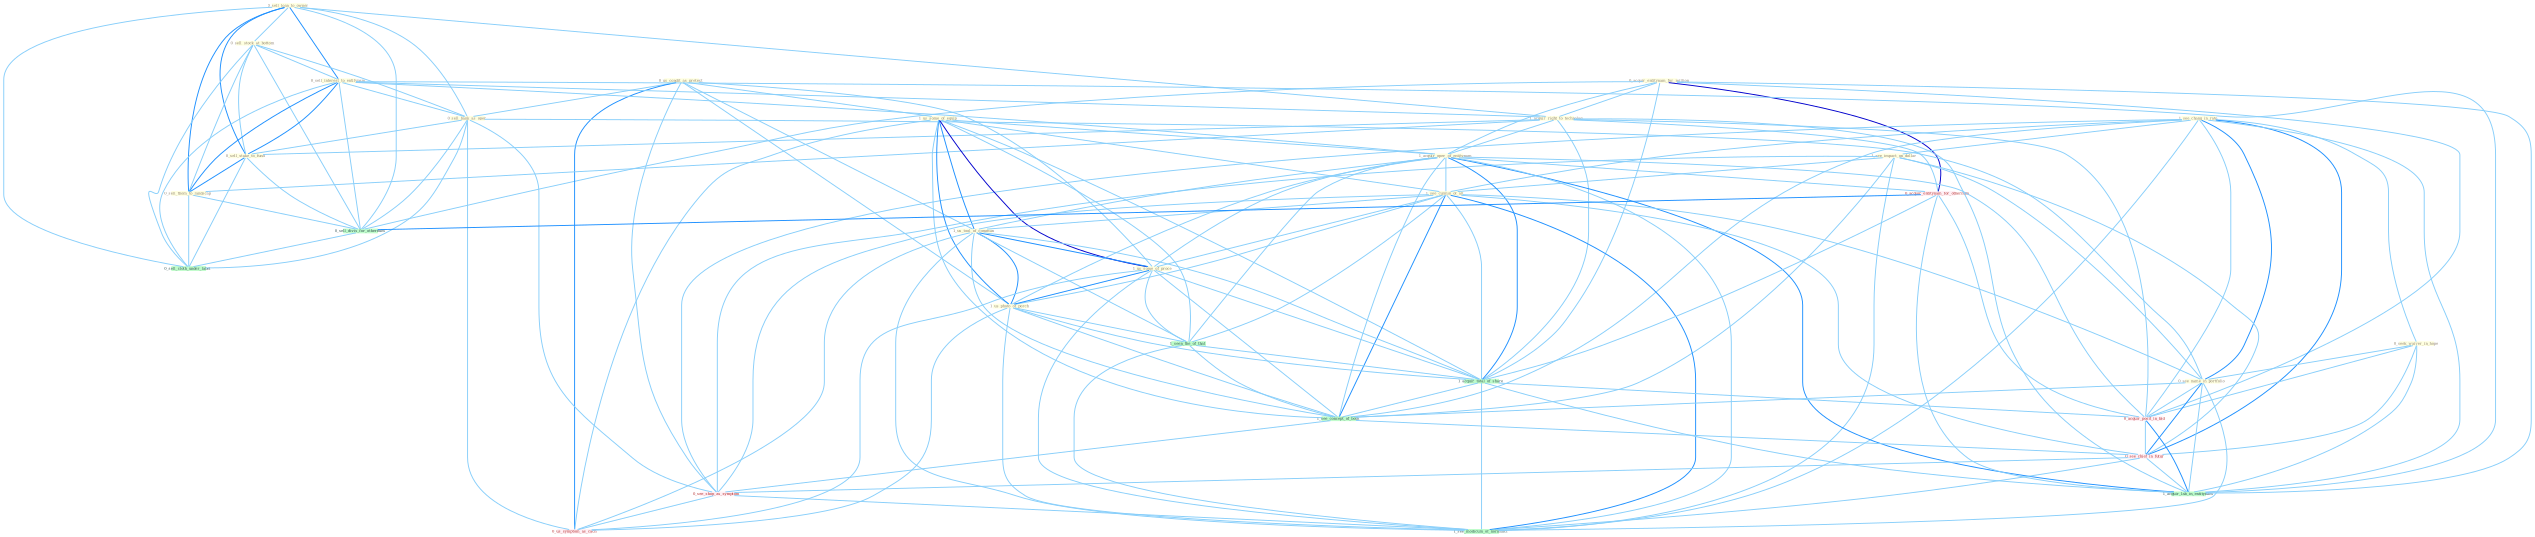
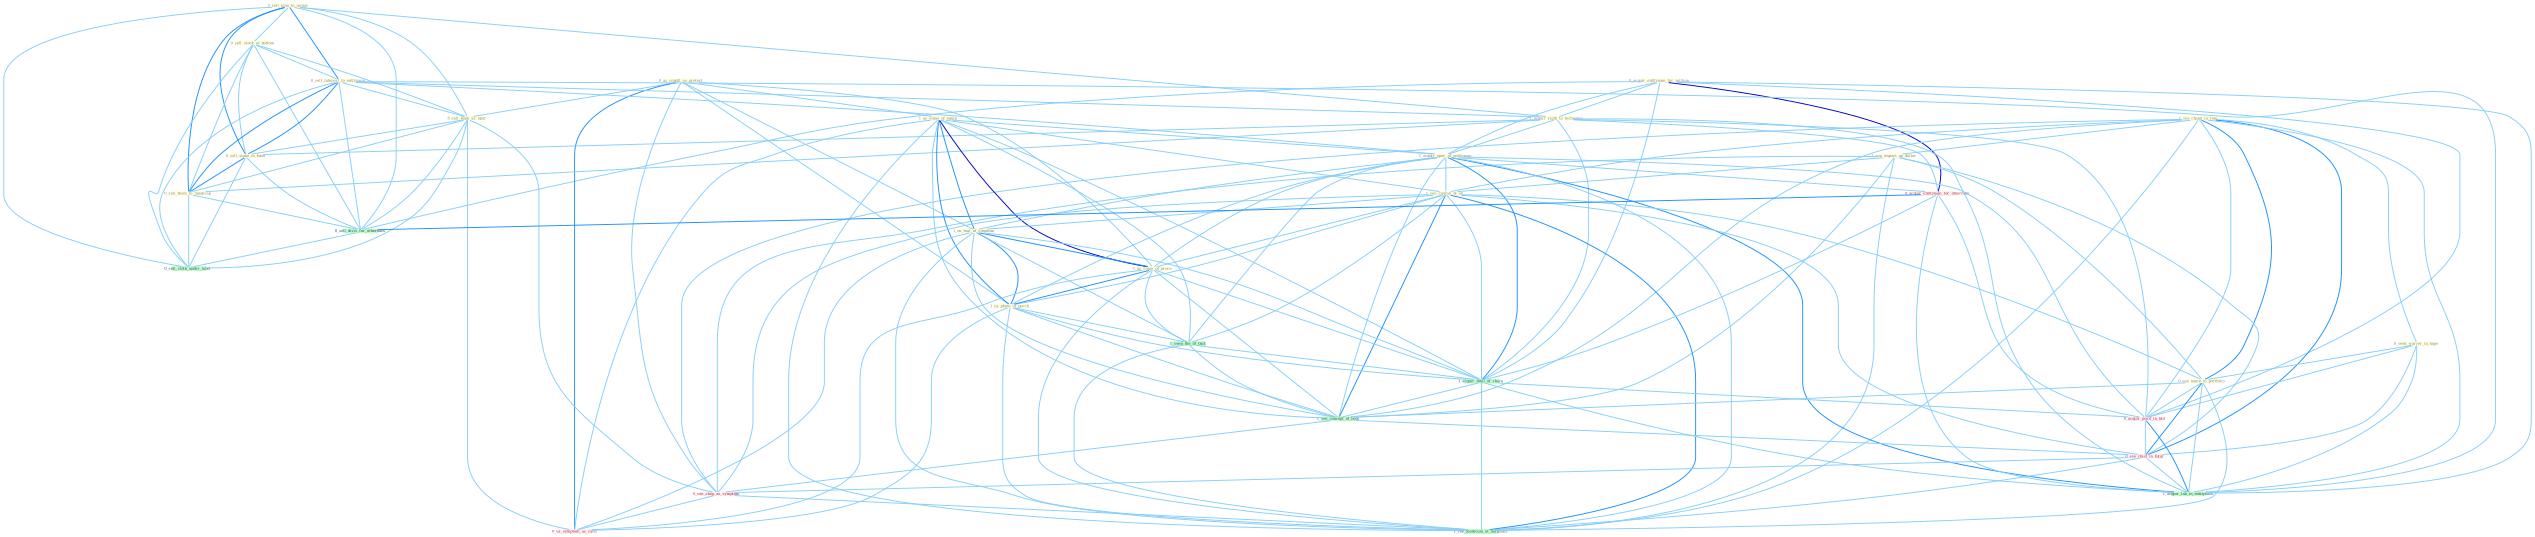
(1480, 130) -> (308, 161)
none -> (1036, 516)
